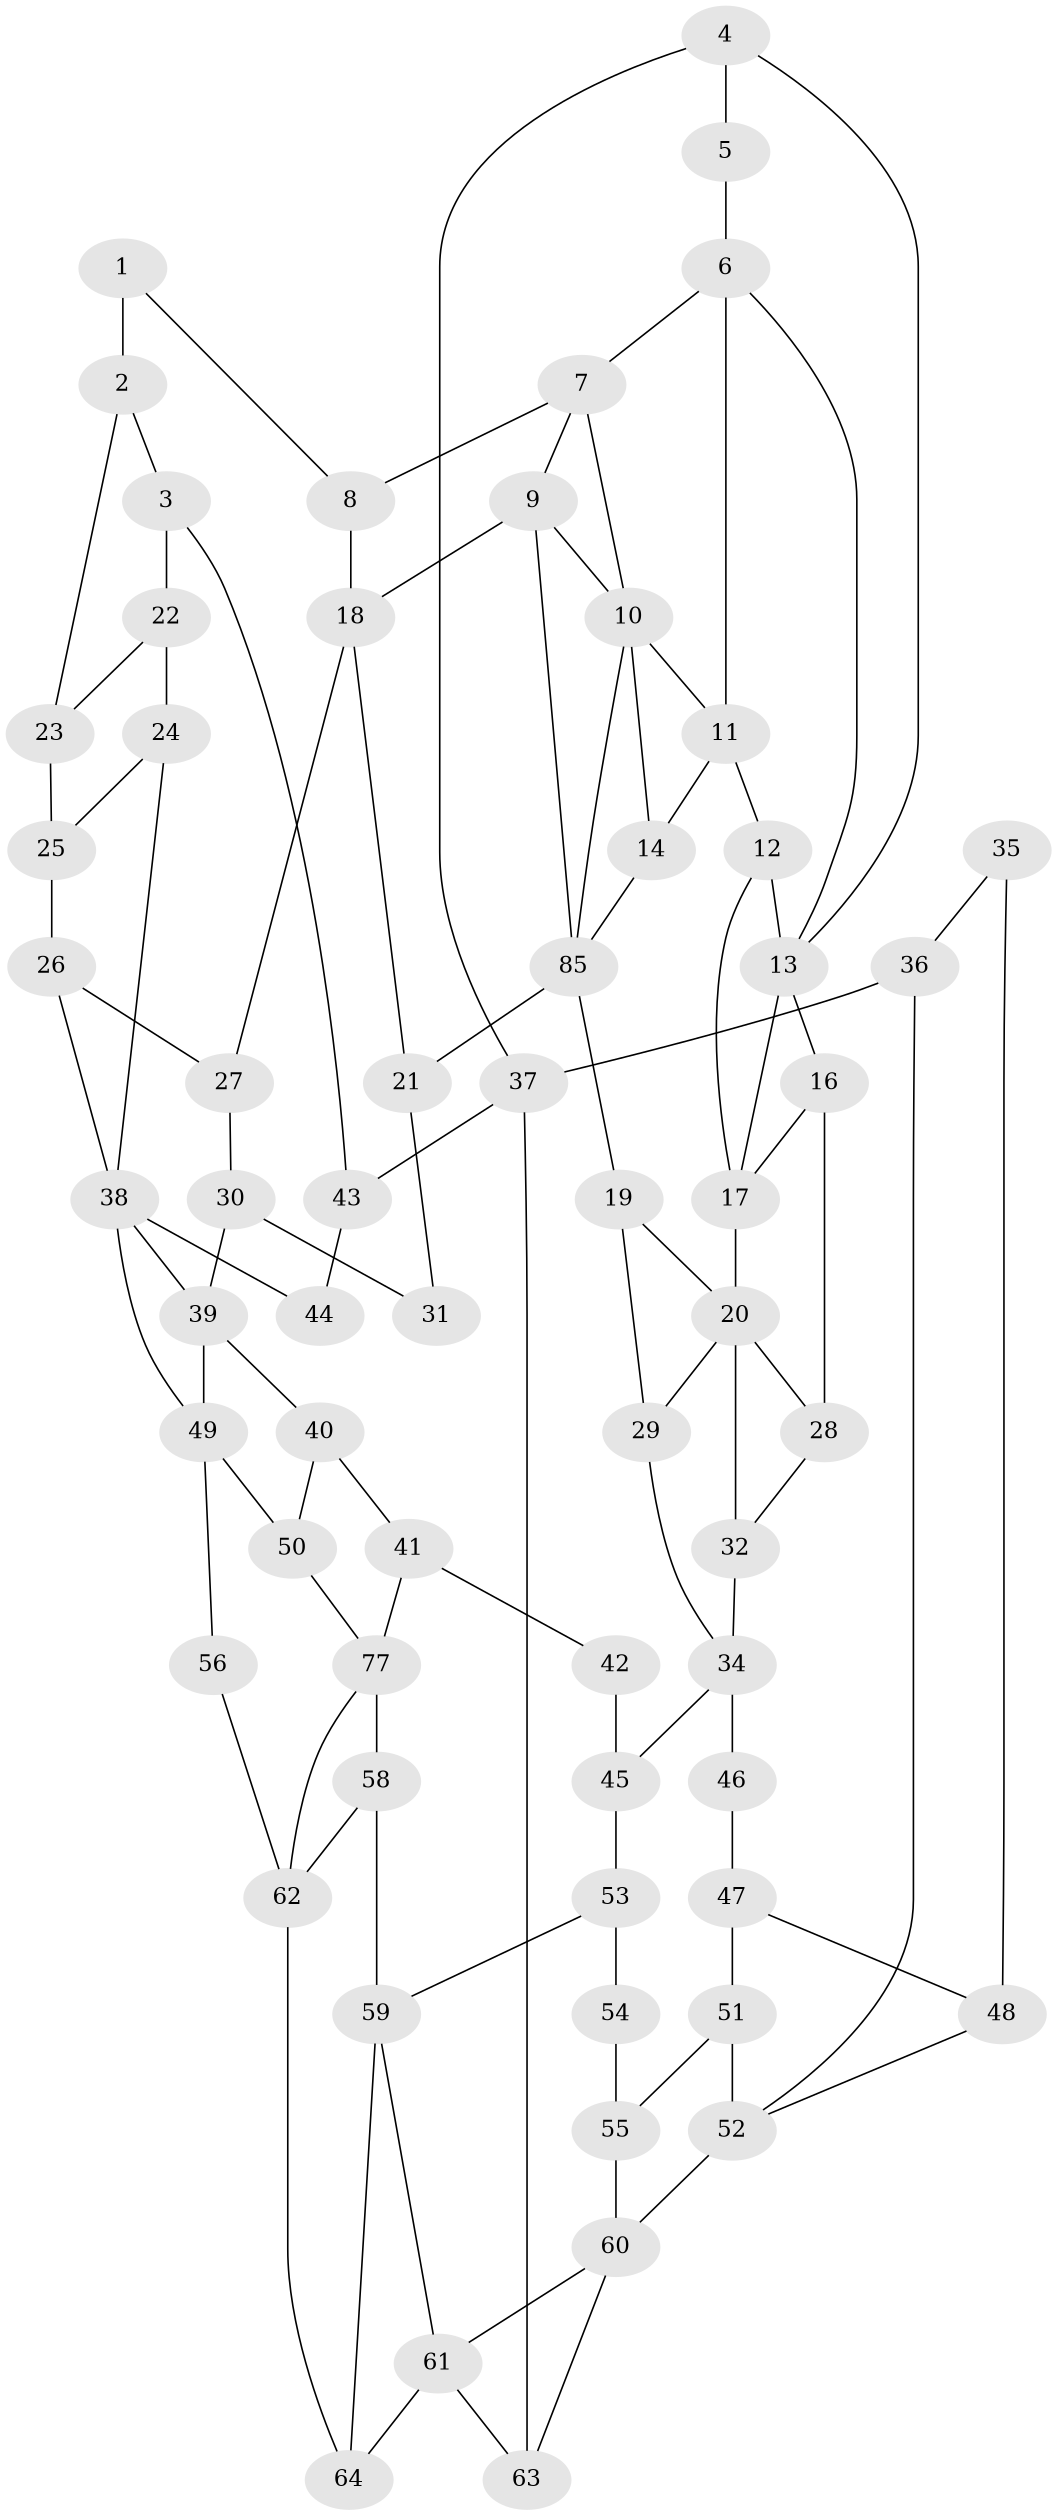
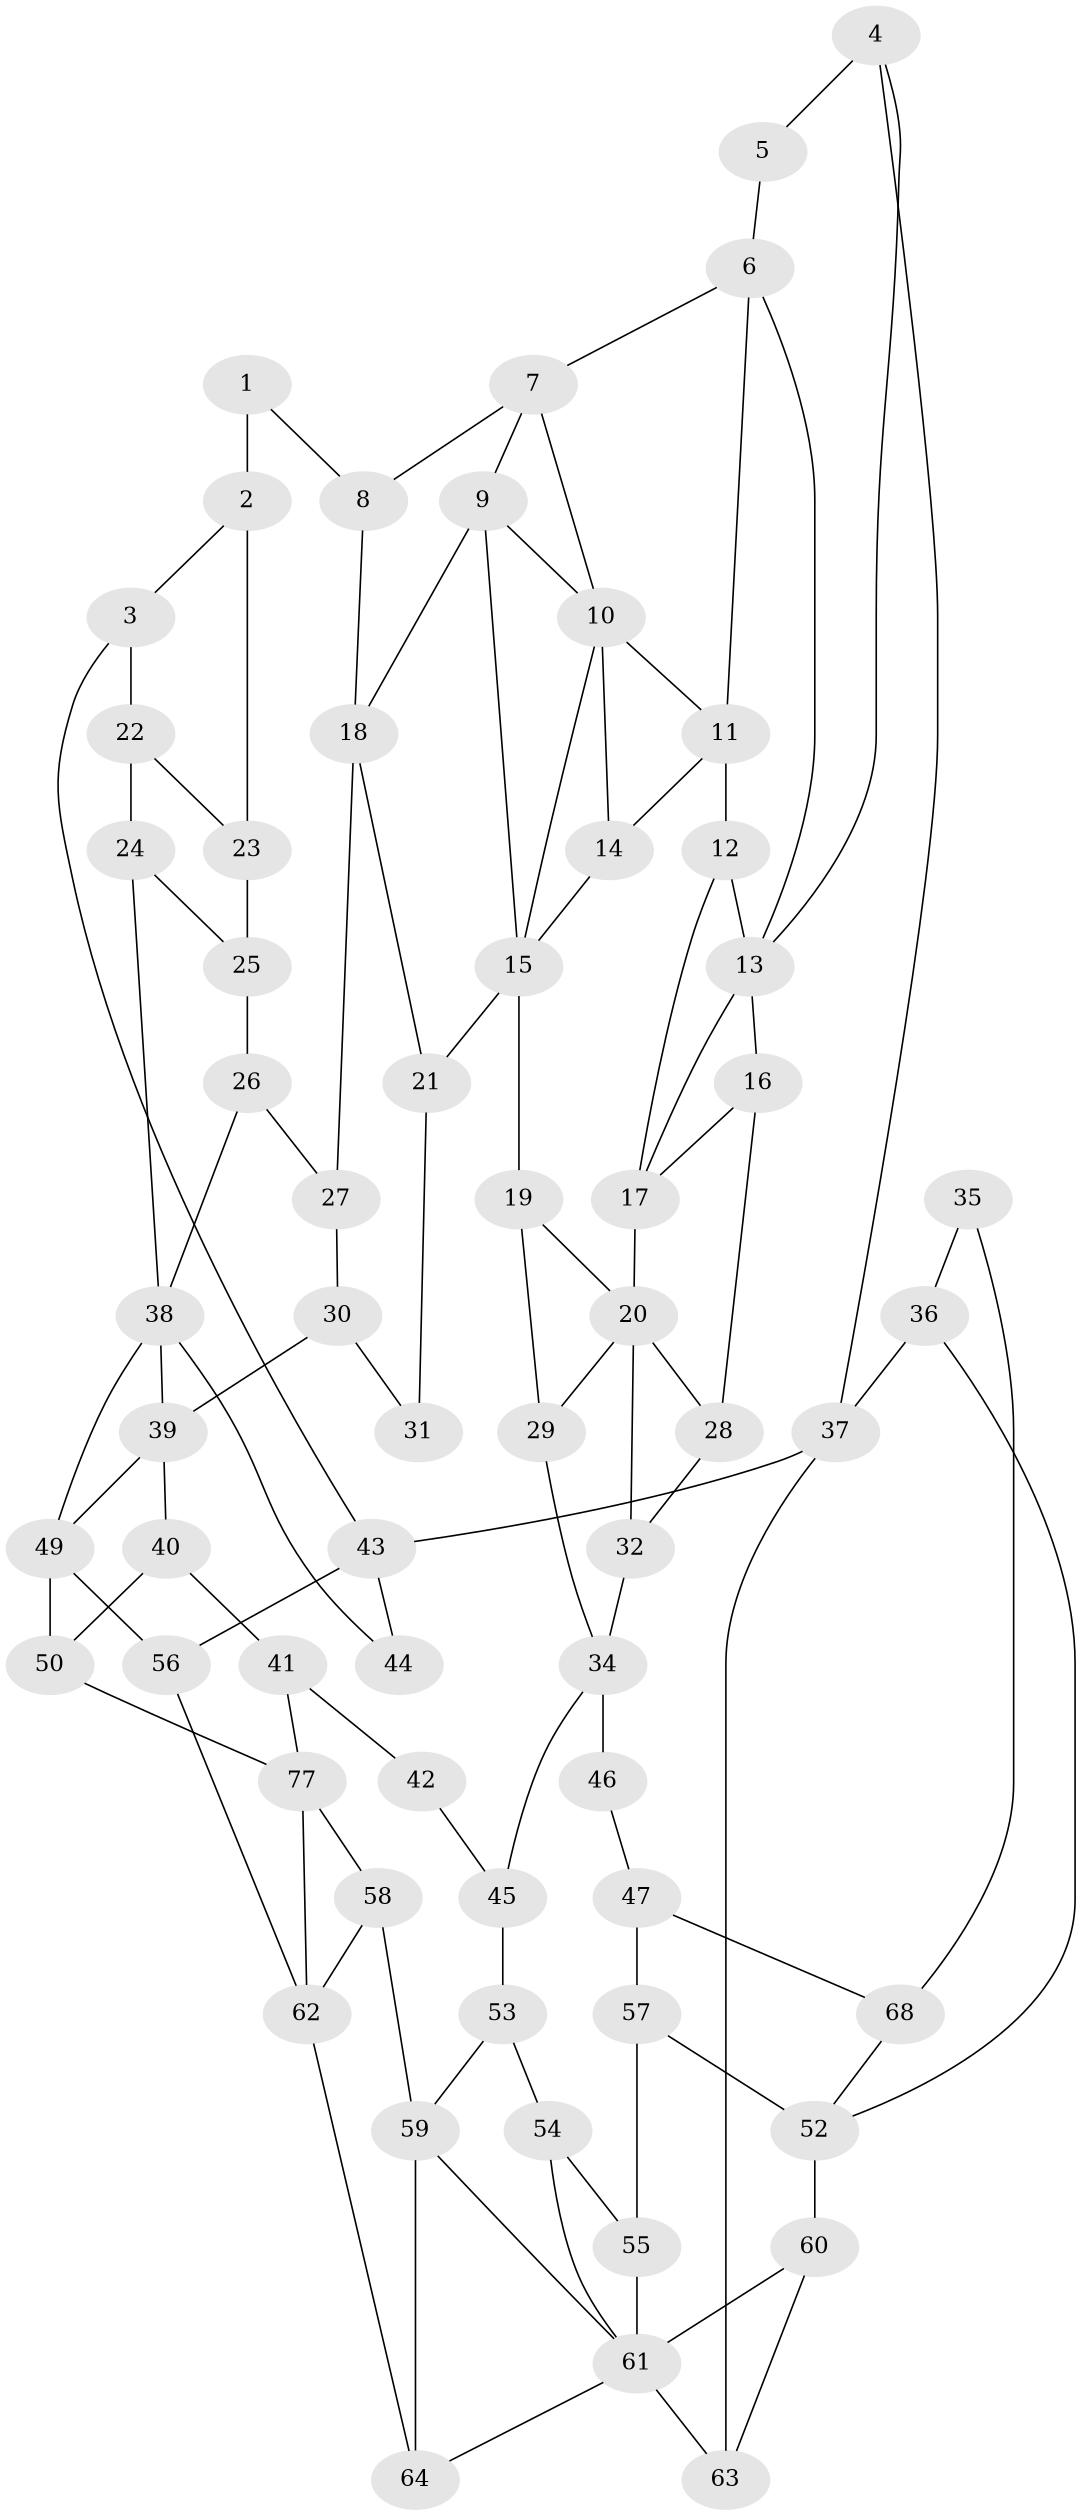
(574, 967) -> (519, 967)
none -> (269, 1607)
(732, 2014) -> (637, 2014)
(1002, 2014) -> (900, 2014)
(616, 2189) -> (637, 2306)
none -> (570, 2254)
